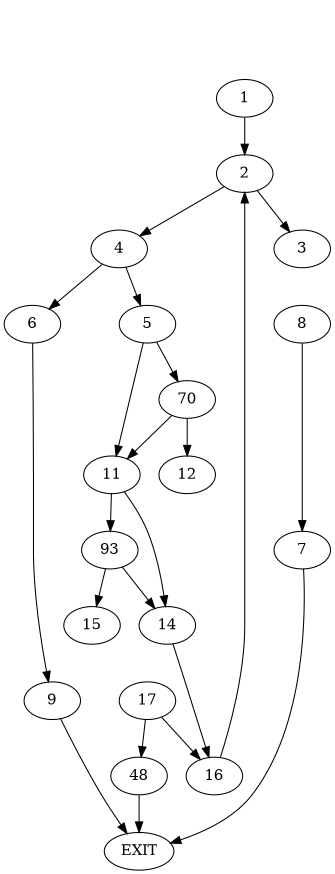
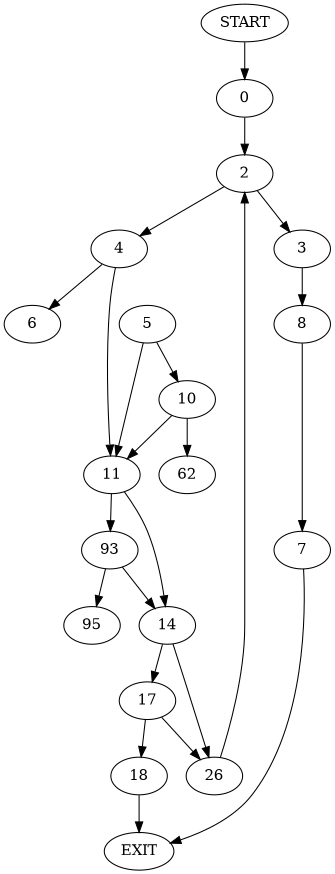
none -> (245, 23)
(245, 98) -> (245, 98)
(131, 281) -> (108, 356)
none -> (302, 281)
(187, 400) -> (187, 400)
(187, 475) -> (187, 475)
(92, 625) -> (92, 625)
none -> (159, 658)
(52, 701) -> none
(139, 776) -> (139, 776)
(214, 776) -> (214, 776)
